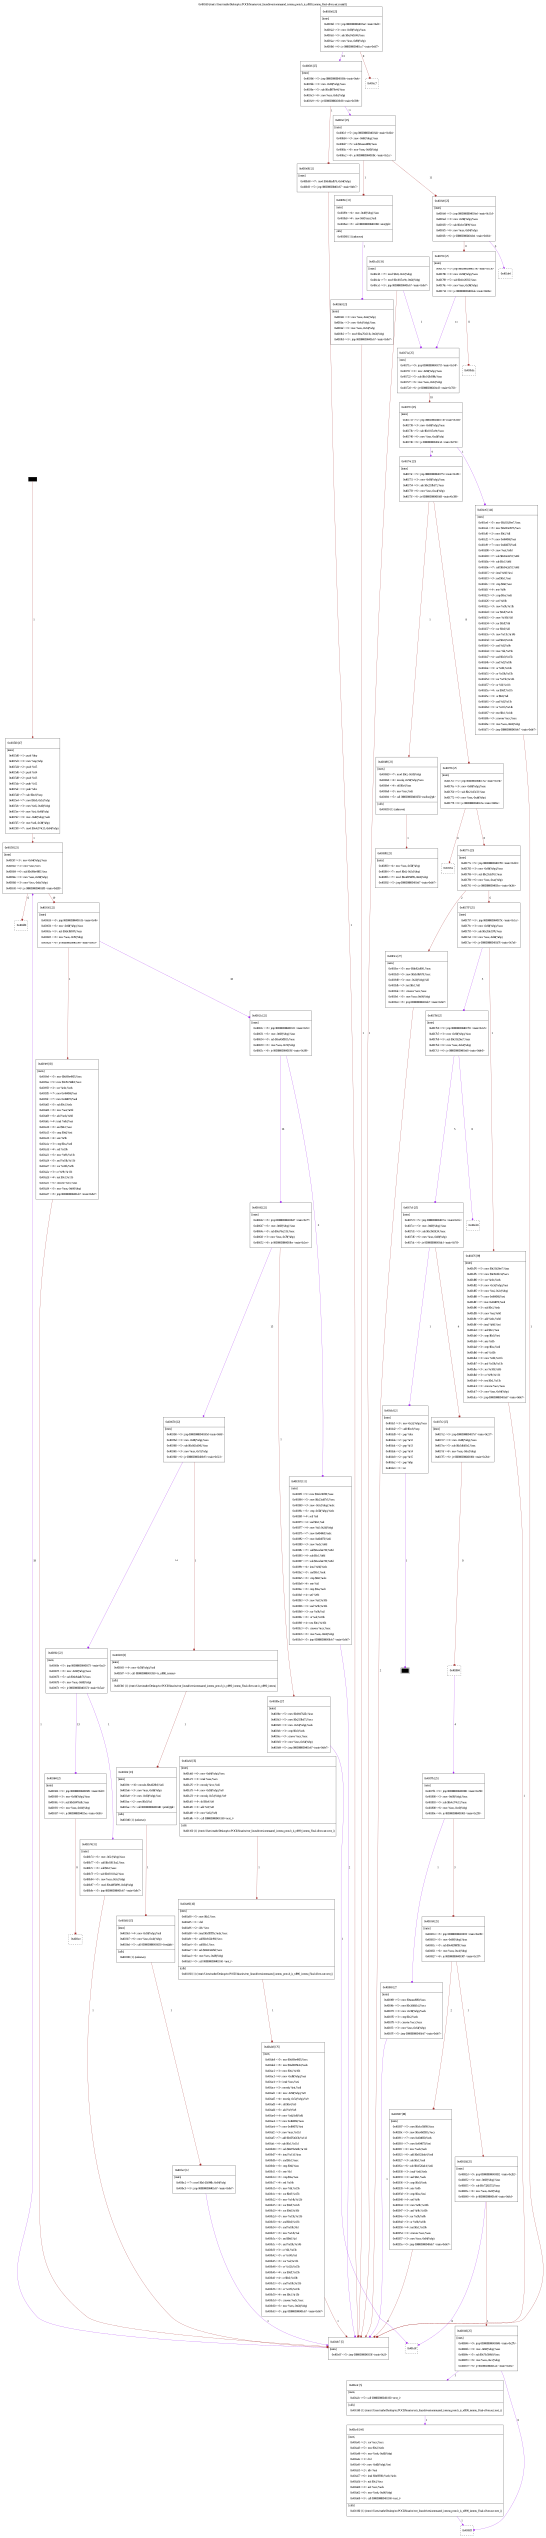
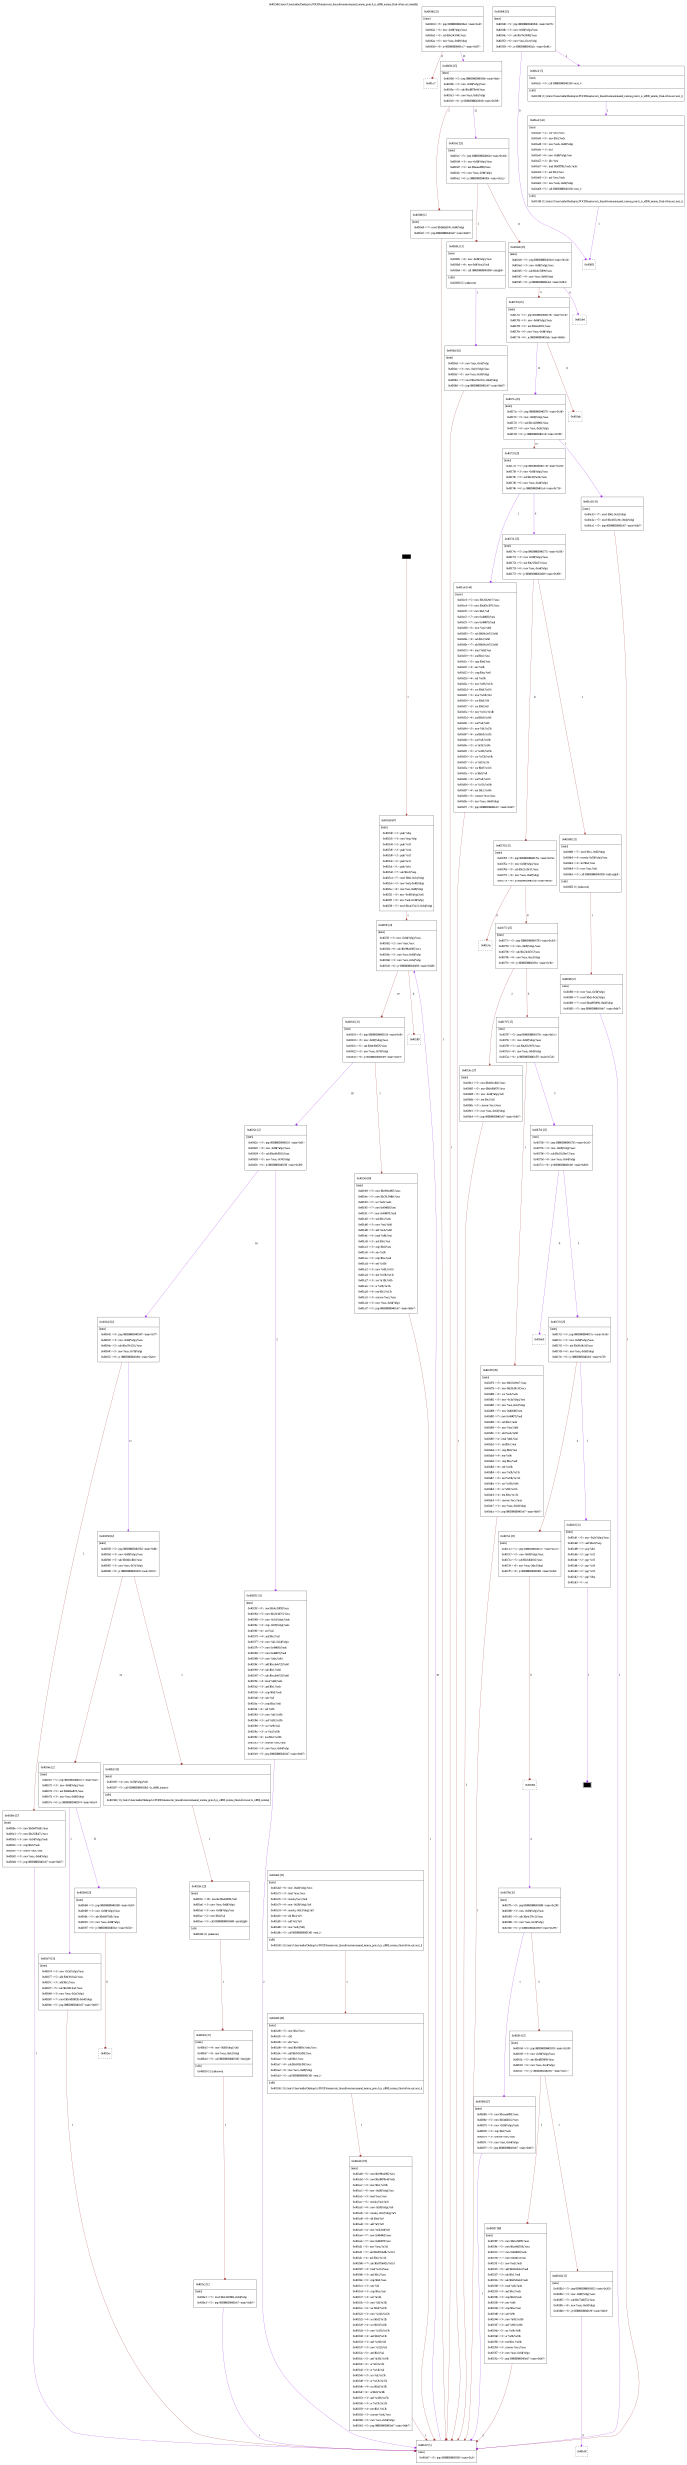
(412, 318) -> (581, 466)
(136, 1554) -> (99, 1669)
none -> (618, 1790)
(341, 2052) -> (34, 2327)
(486, 2263) -> none
